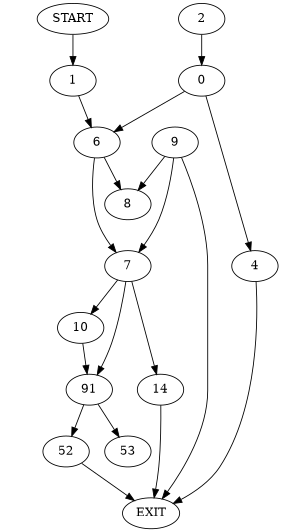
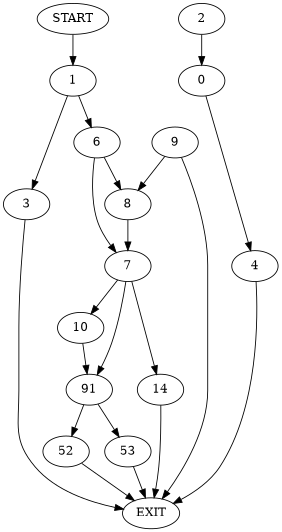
(153, 109) -> none
none -> (27, 204)
(165, 204) -> (128, 231)
none -> (138, 478)
